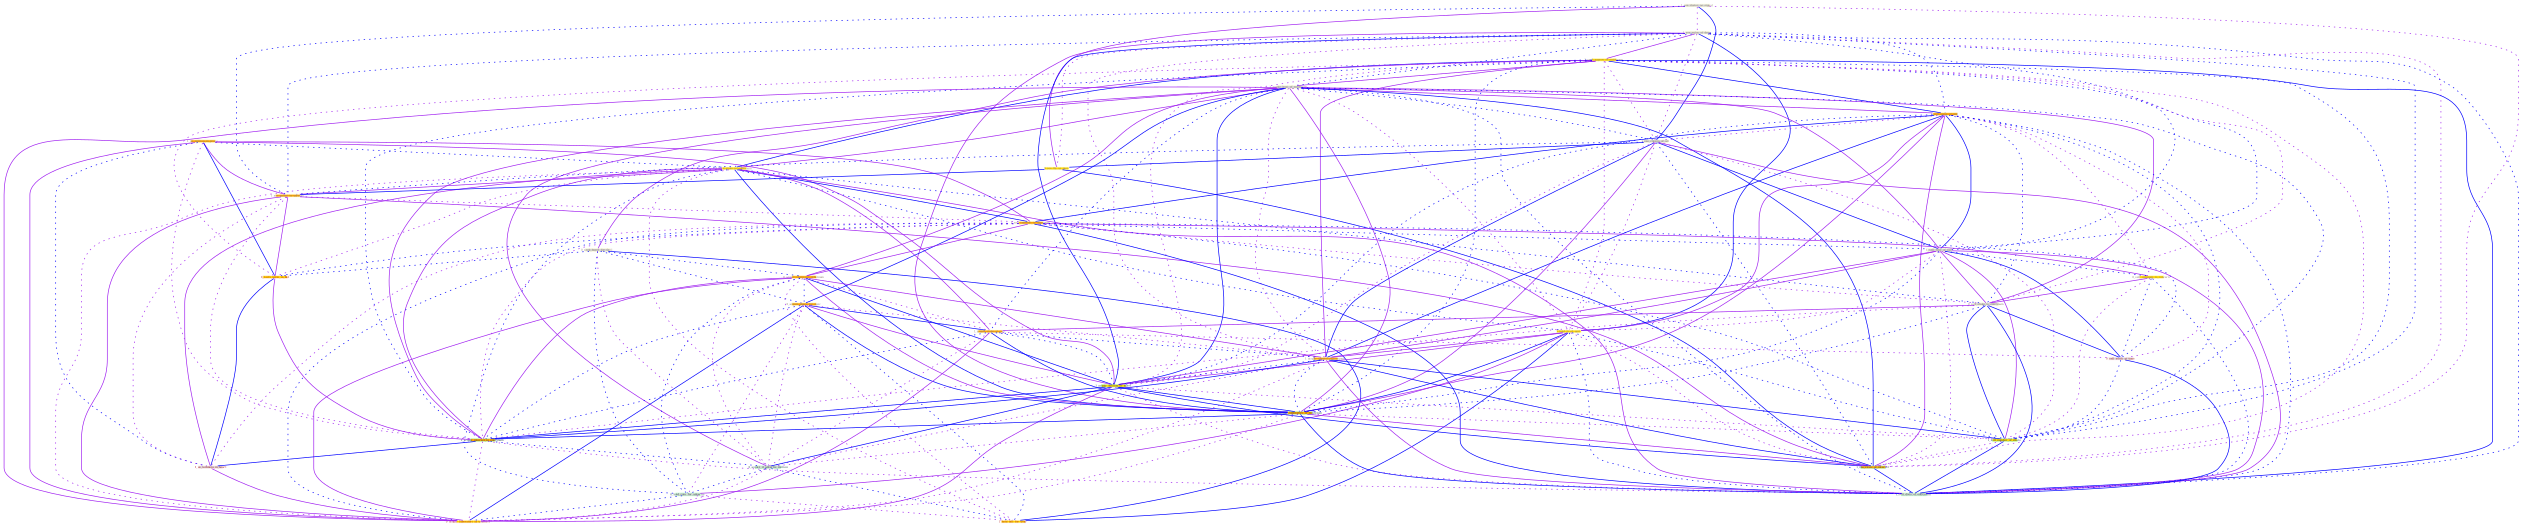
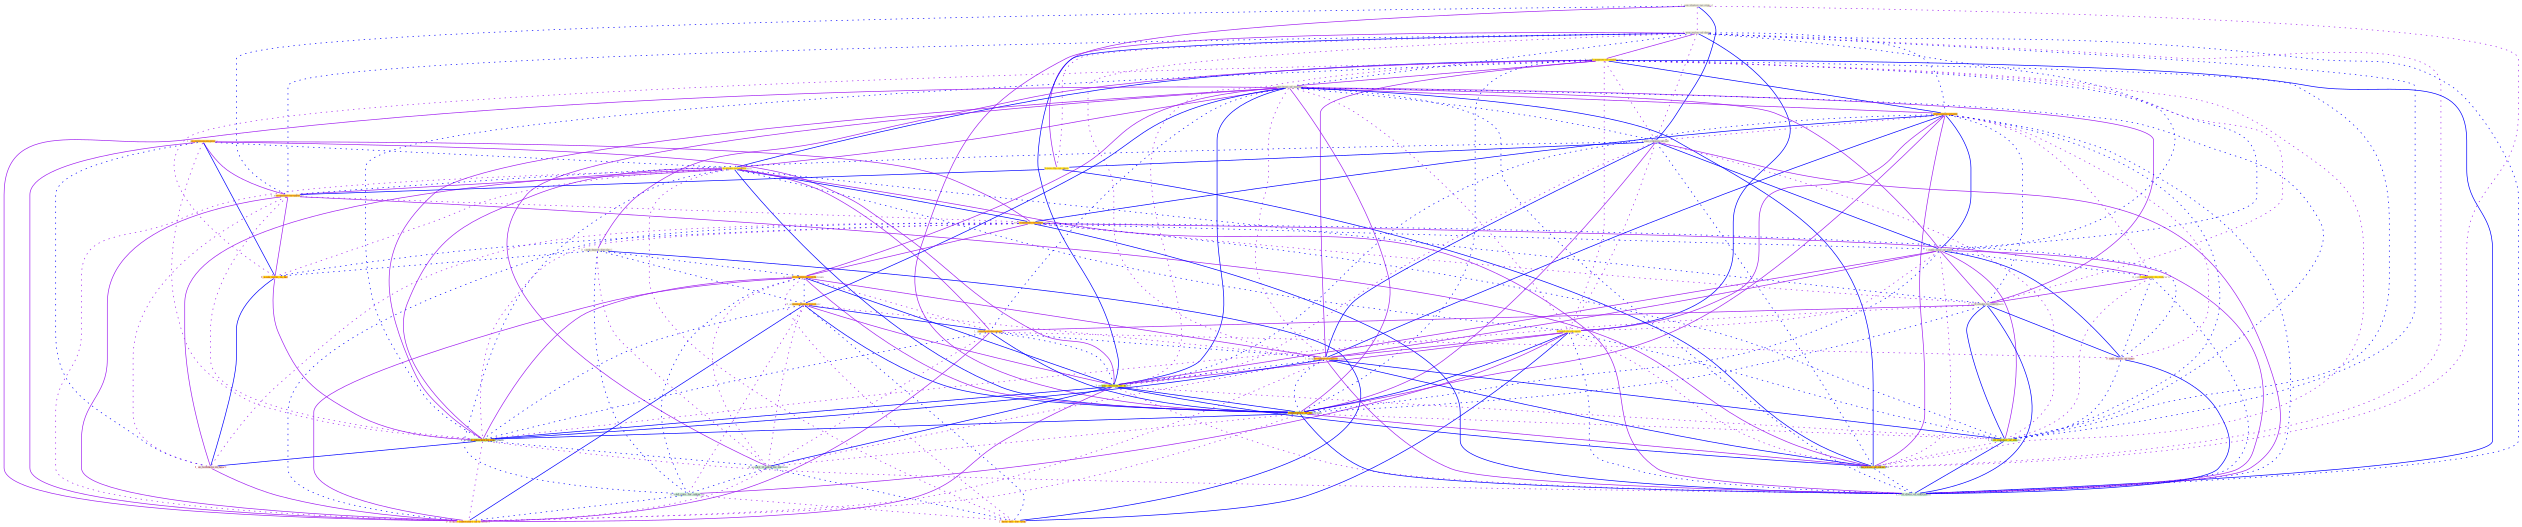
(275, 277) -> (275, 277)
(1894, 481) -> (1894, 481)
